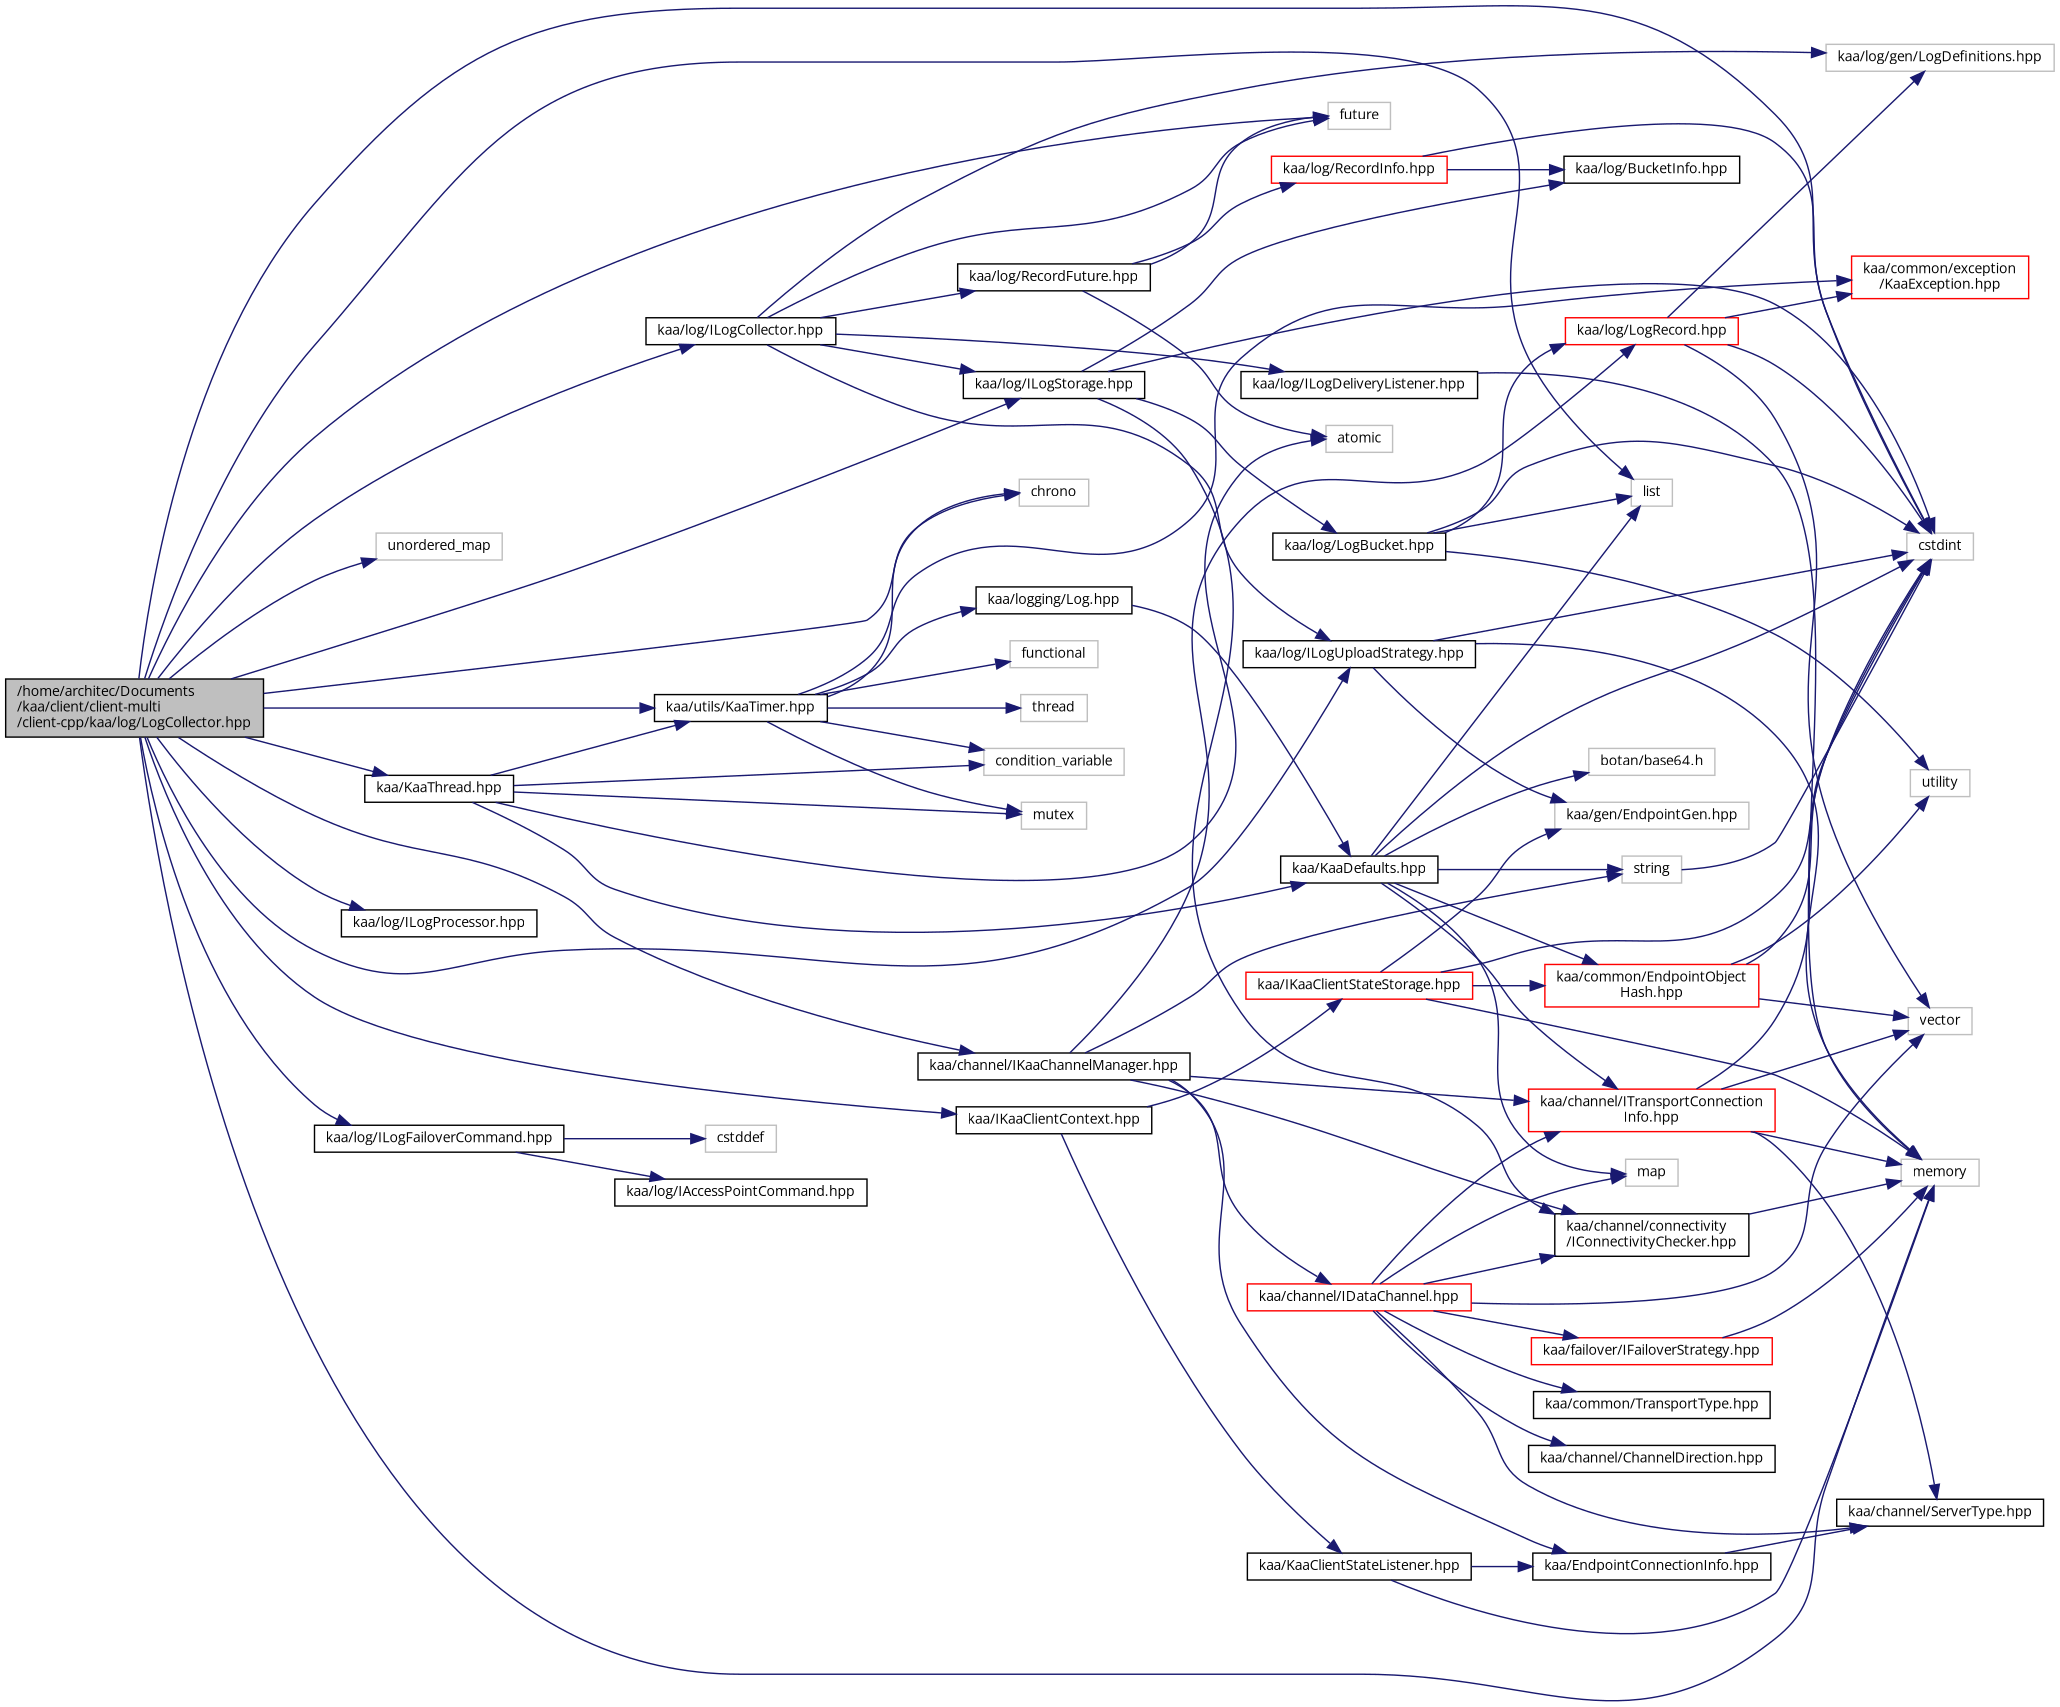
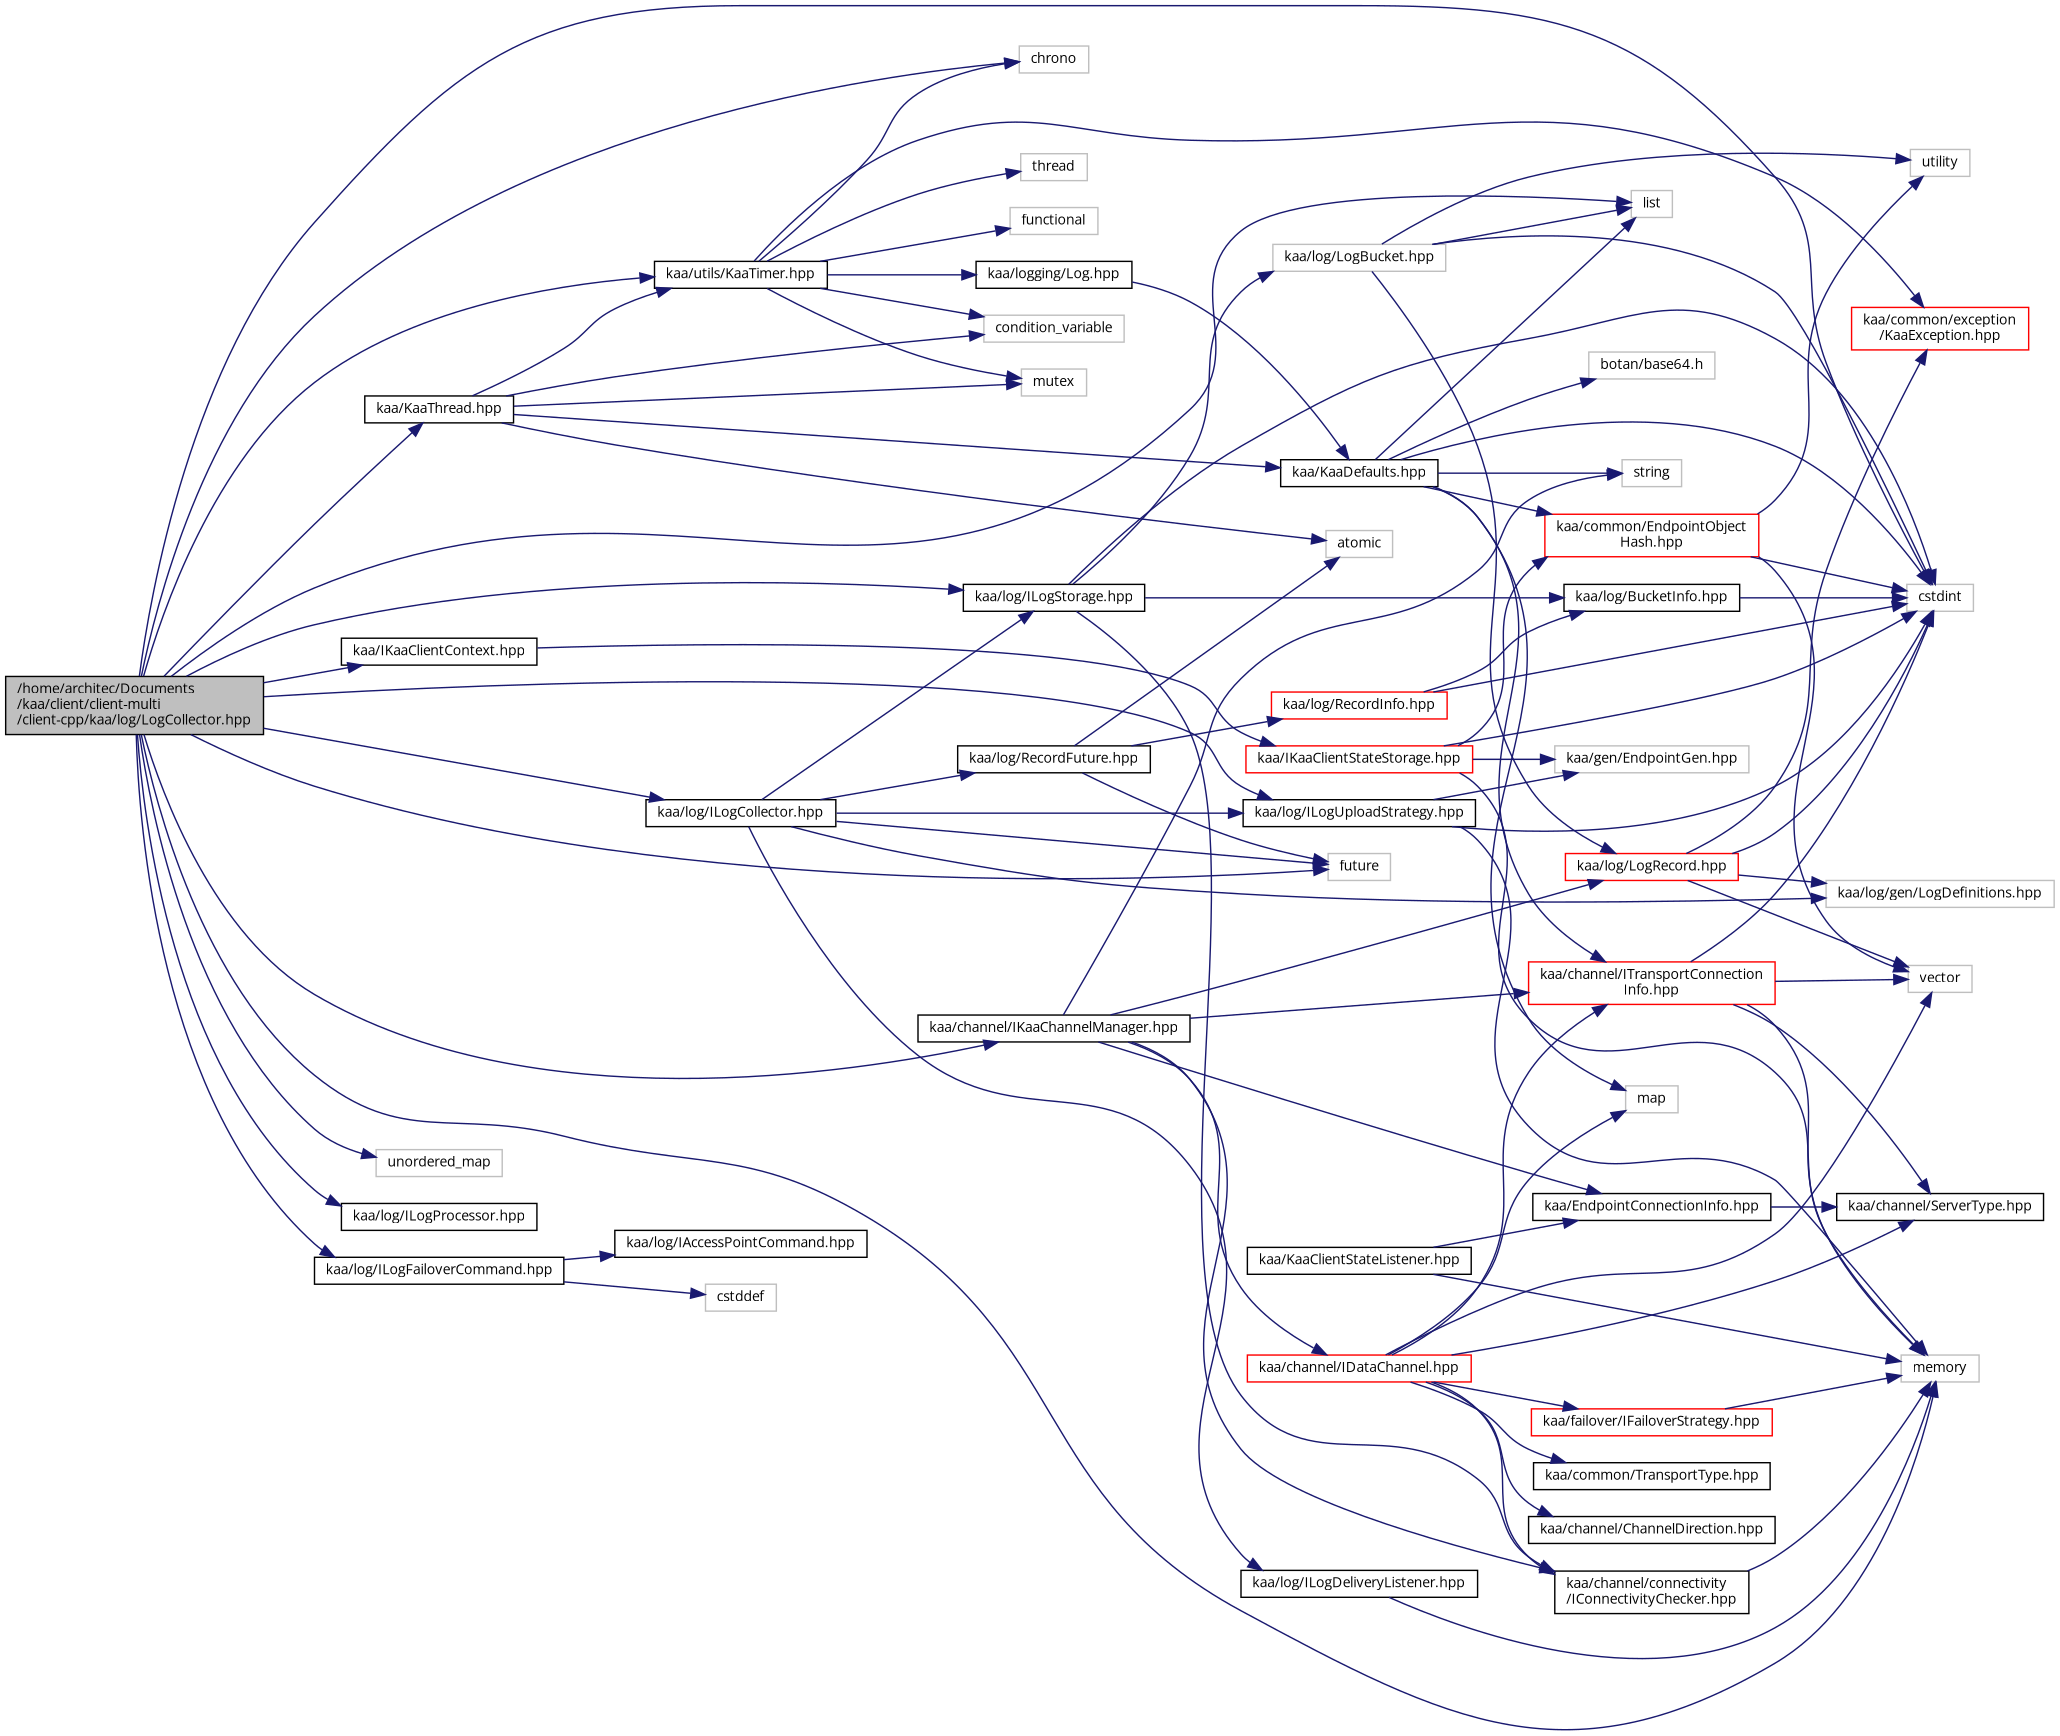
(1359, 547) -> (1359, 258)
(1798, 805) -> (1808, 598)
(1175, 1353) -> none
